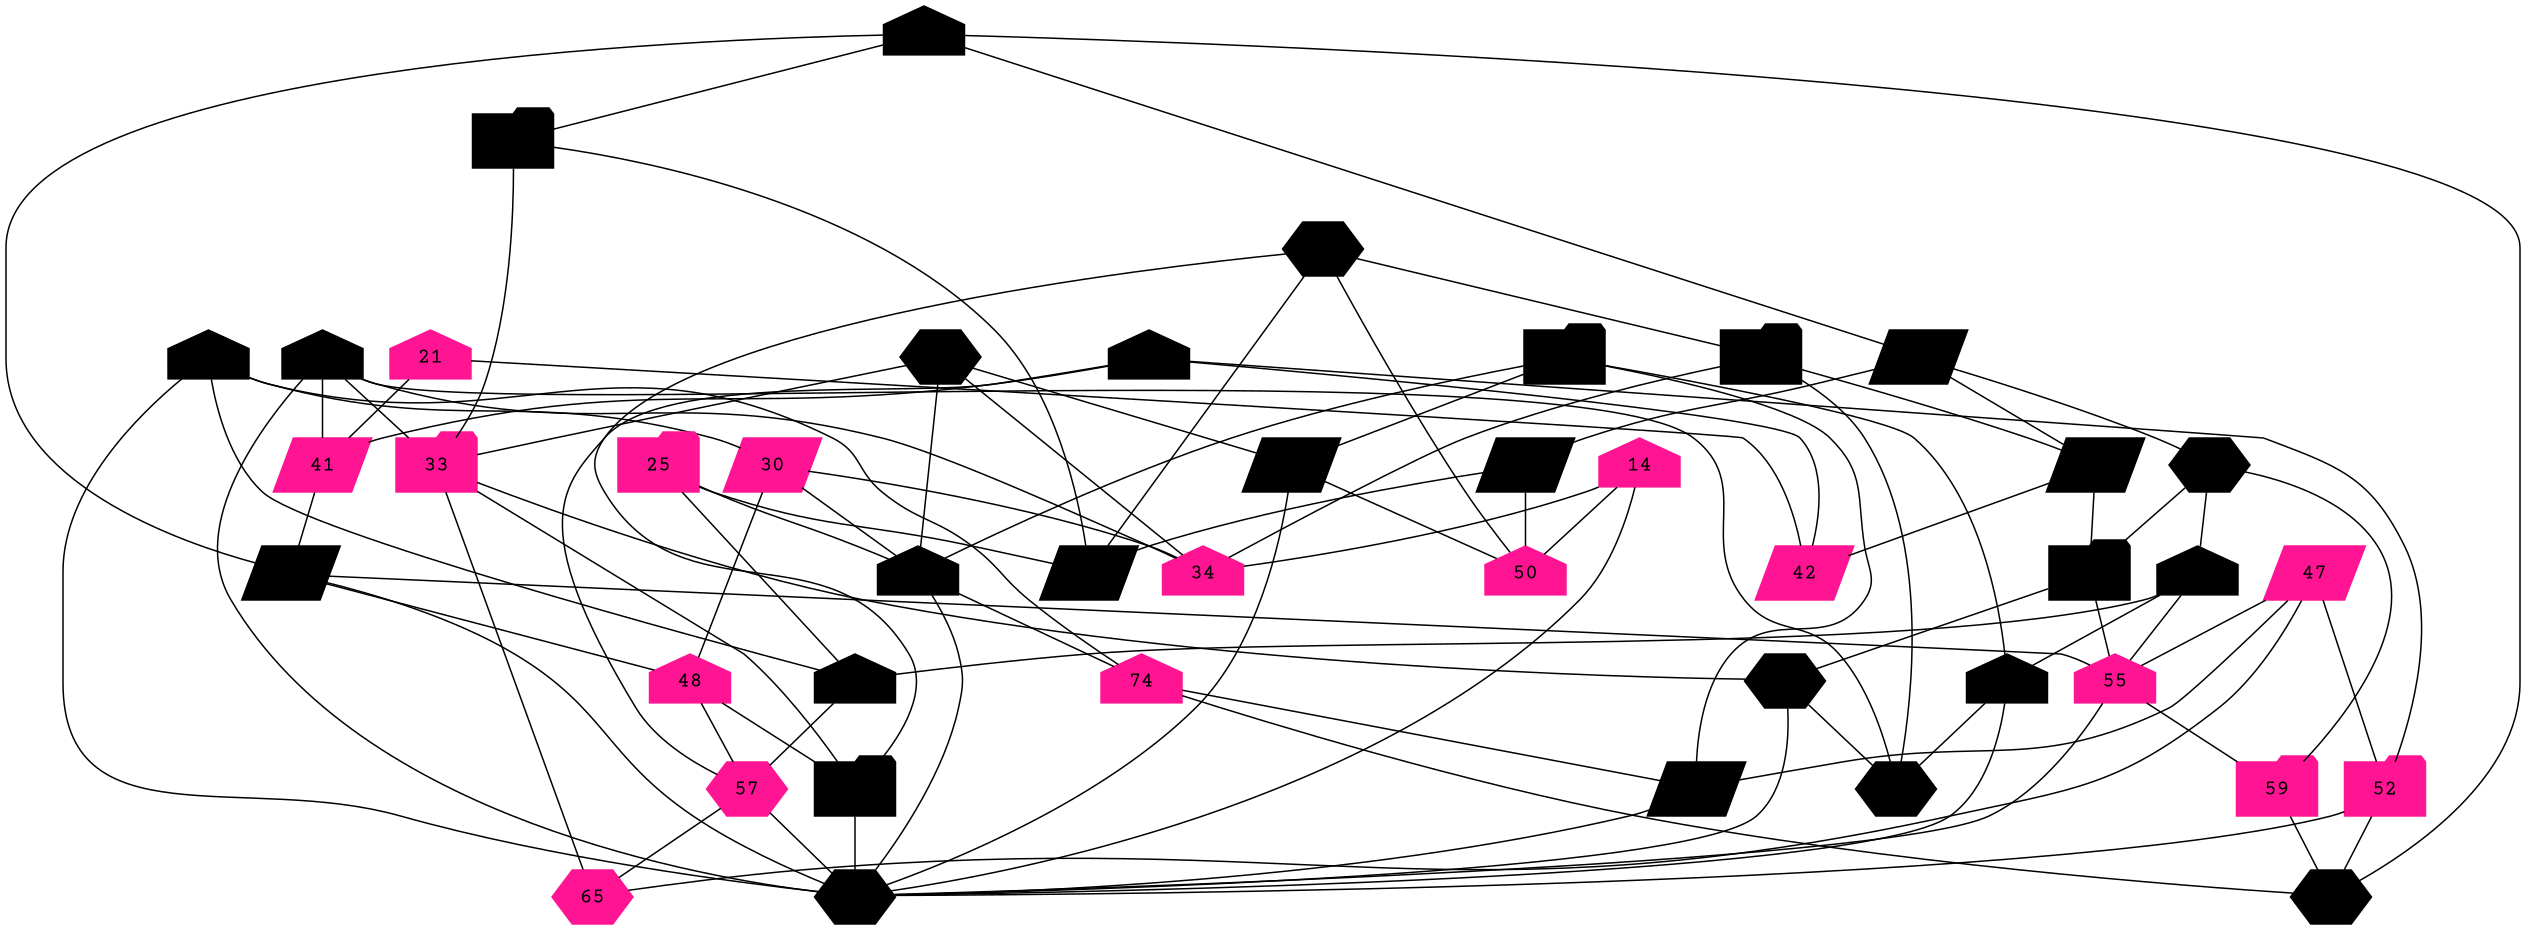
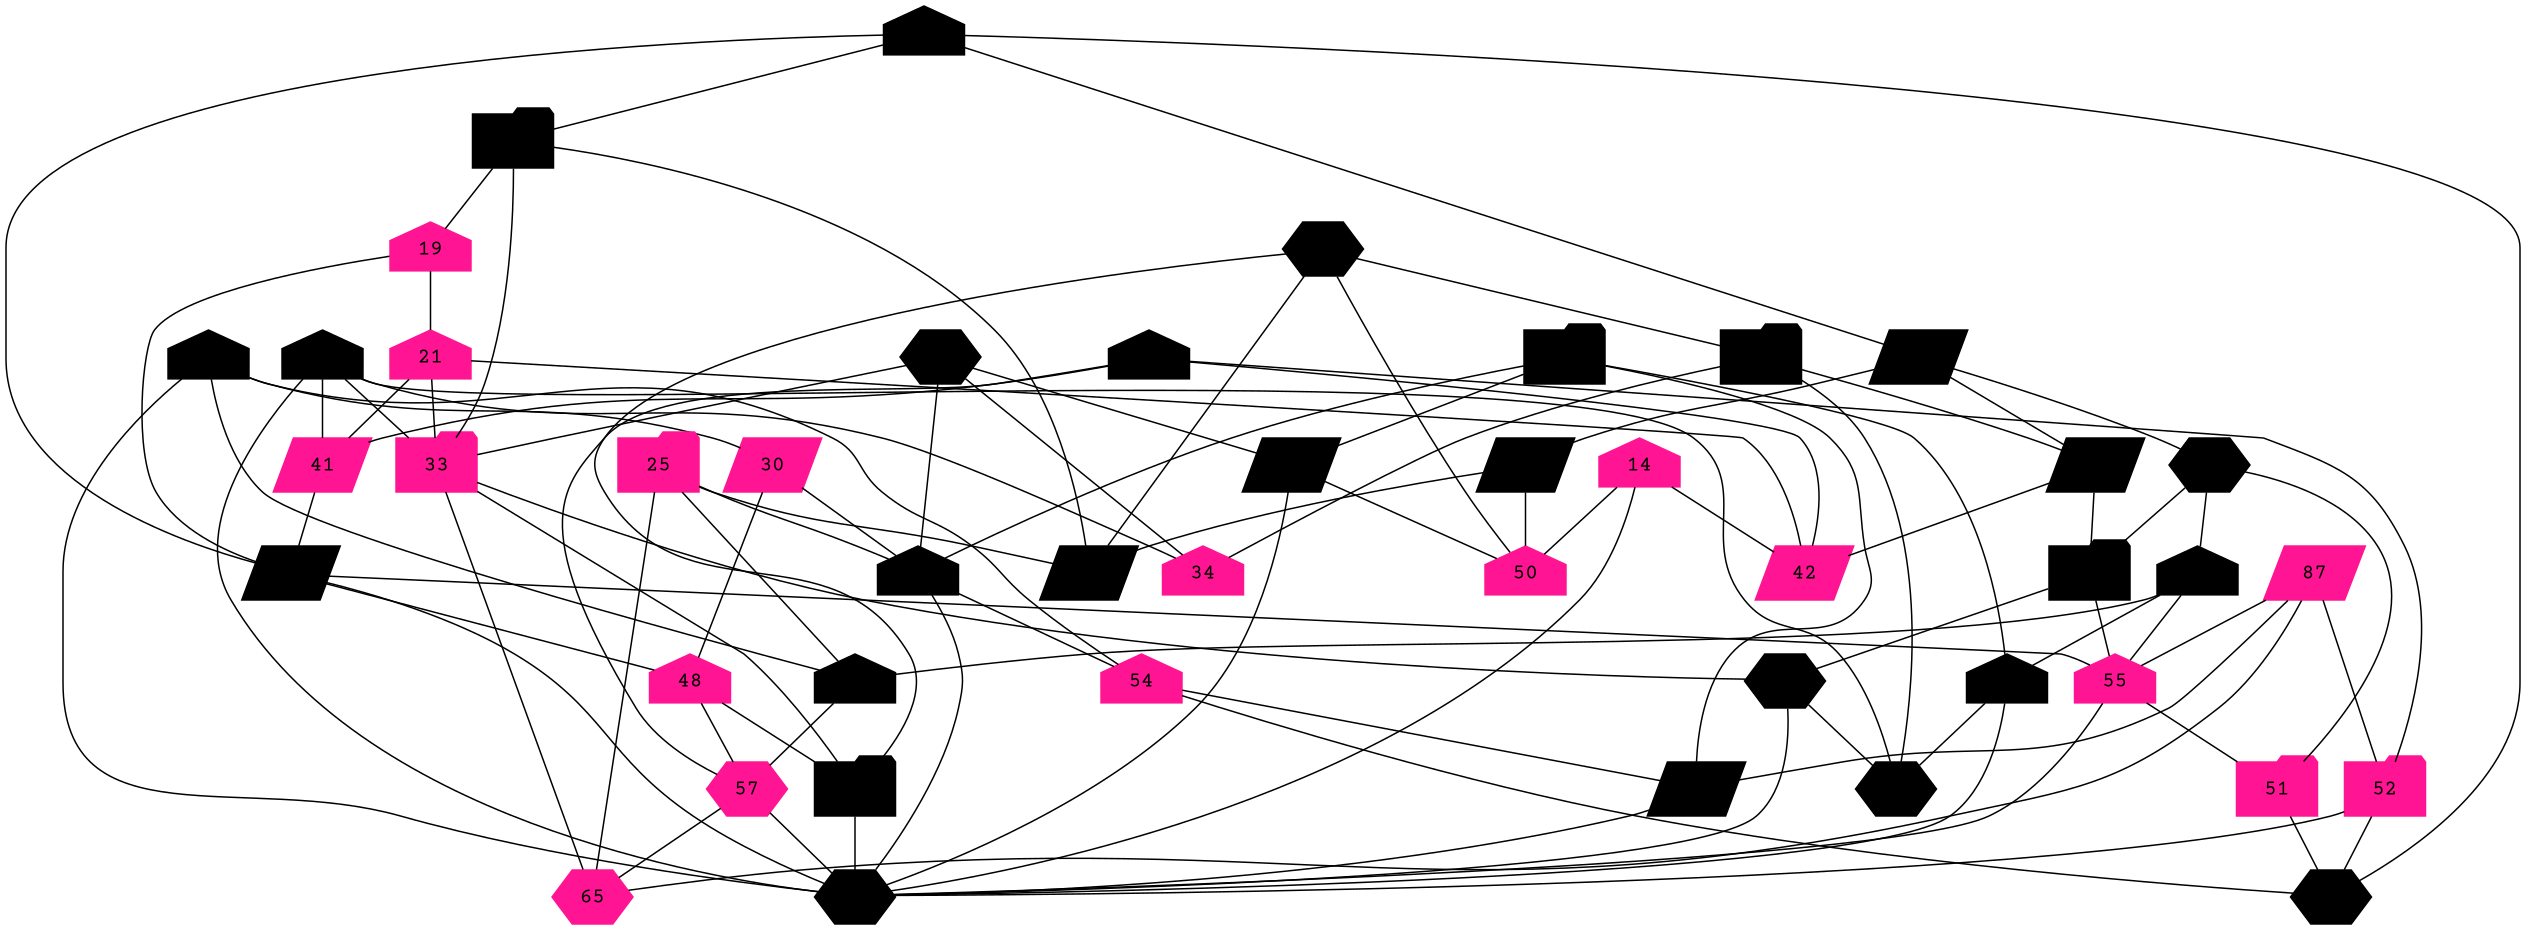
none -> (430, 249)
none -> (433, 409)
(995, 505) -> none
(1414, 537) -> (1713, 513)
(2314, 573) -> (2314, 573)
none -> (630, 652)
(1142, 681) -> (1142, 681)
(2277, 789) -> (2277, 789)
